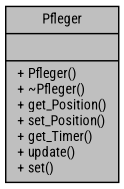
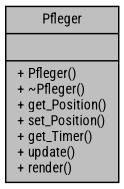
(36, 168) -> (45, 168)
